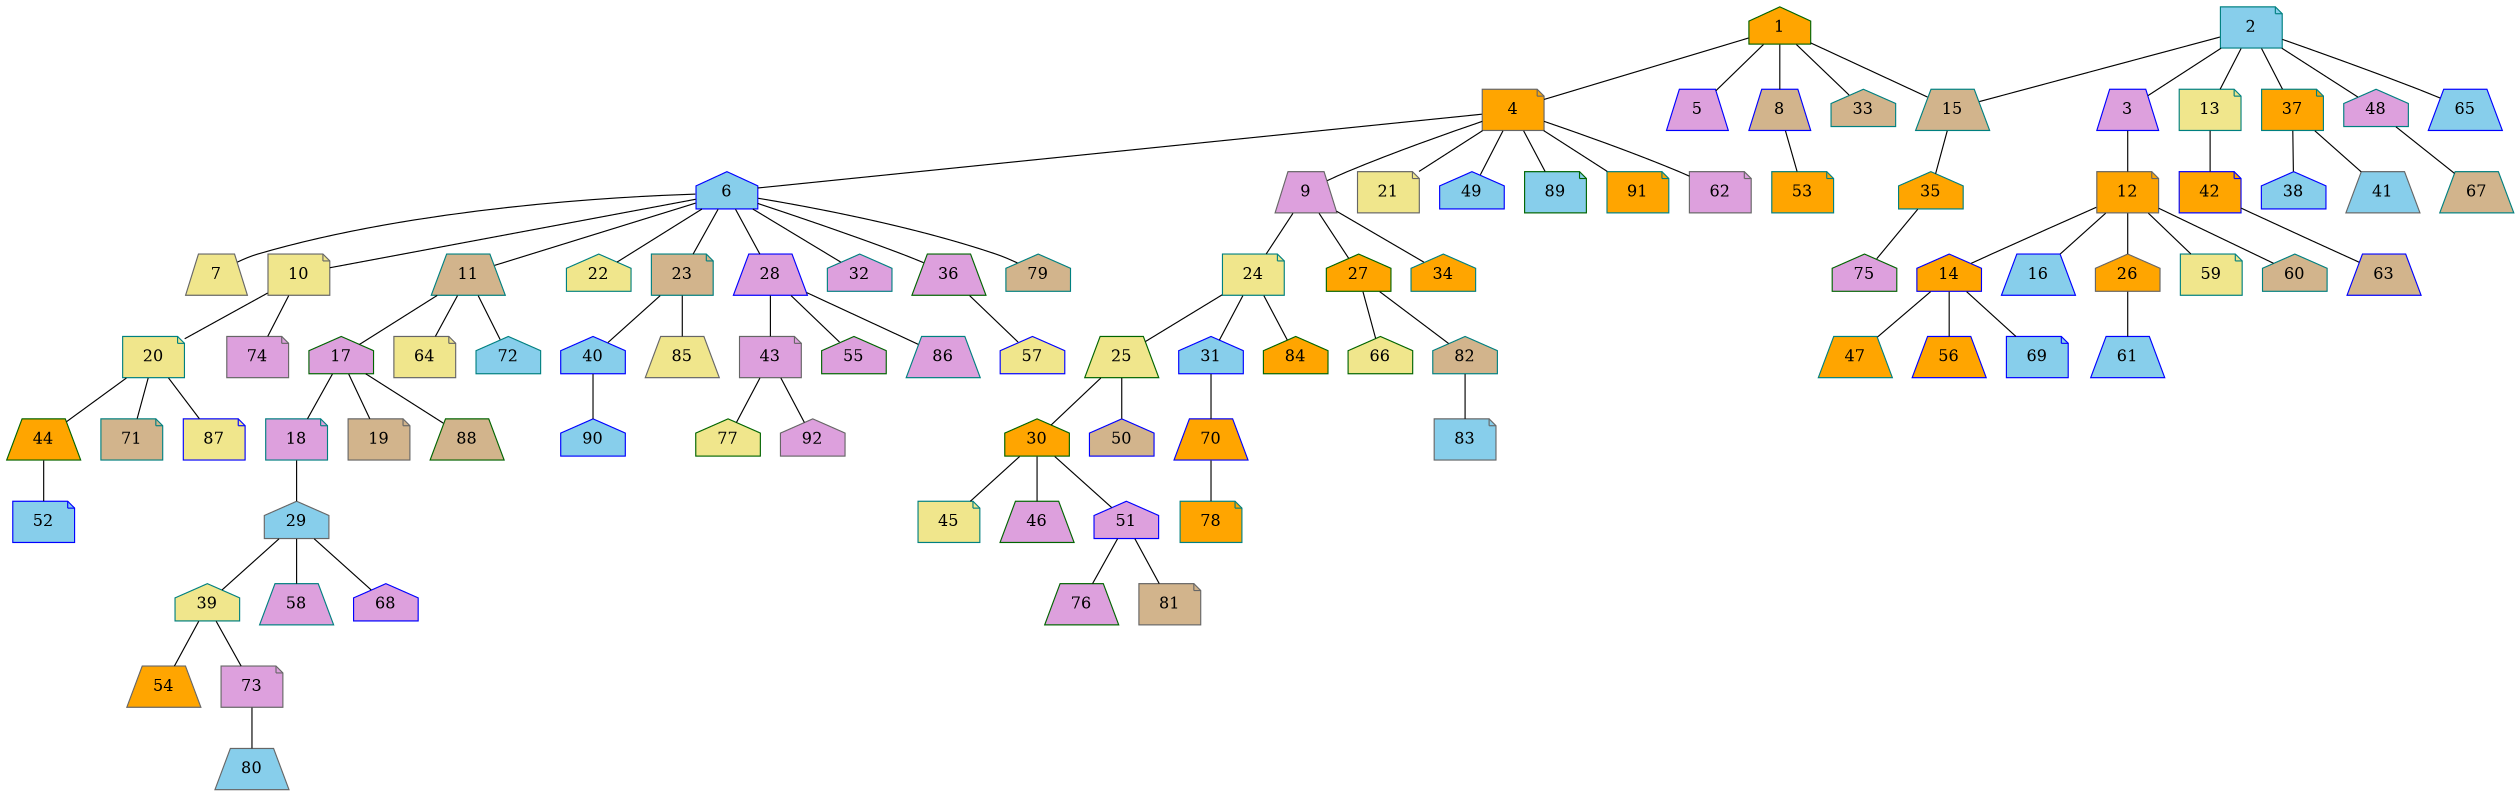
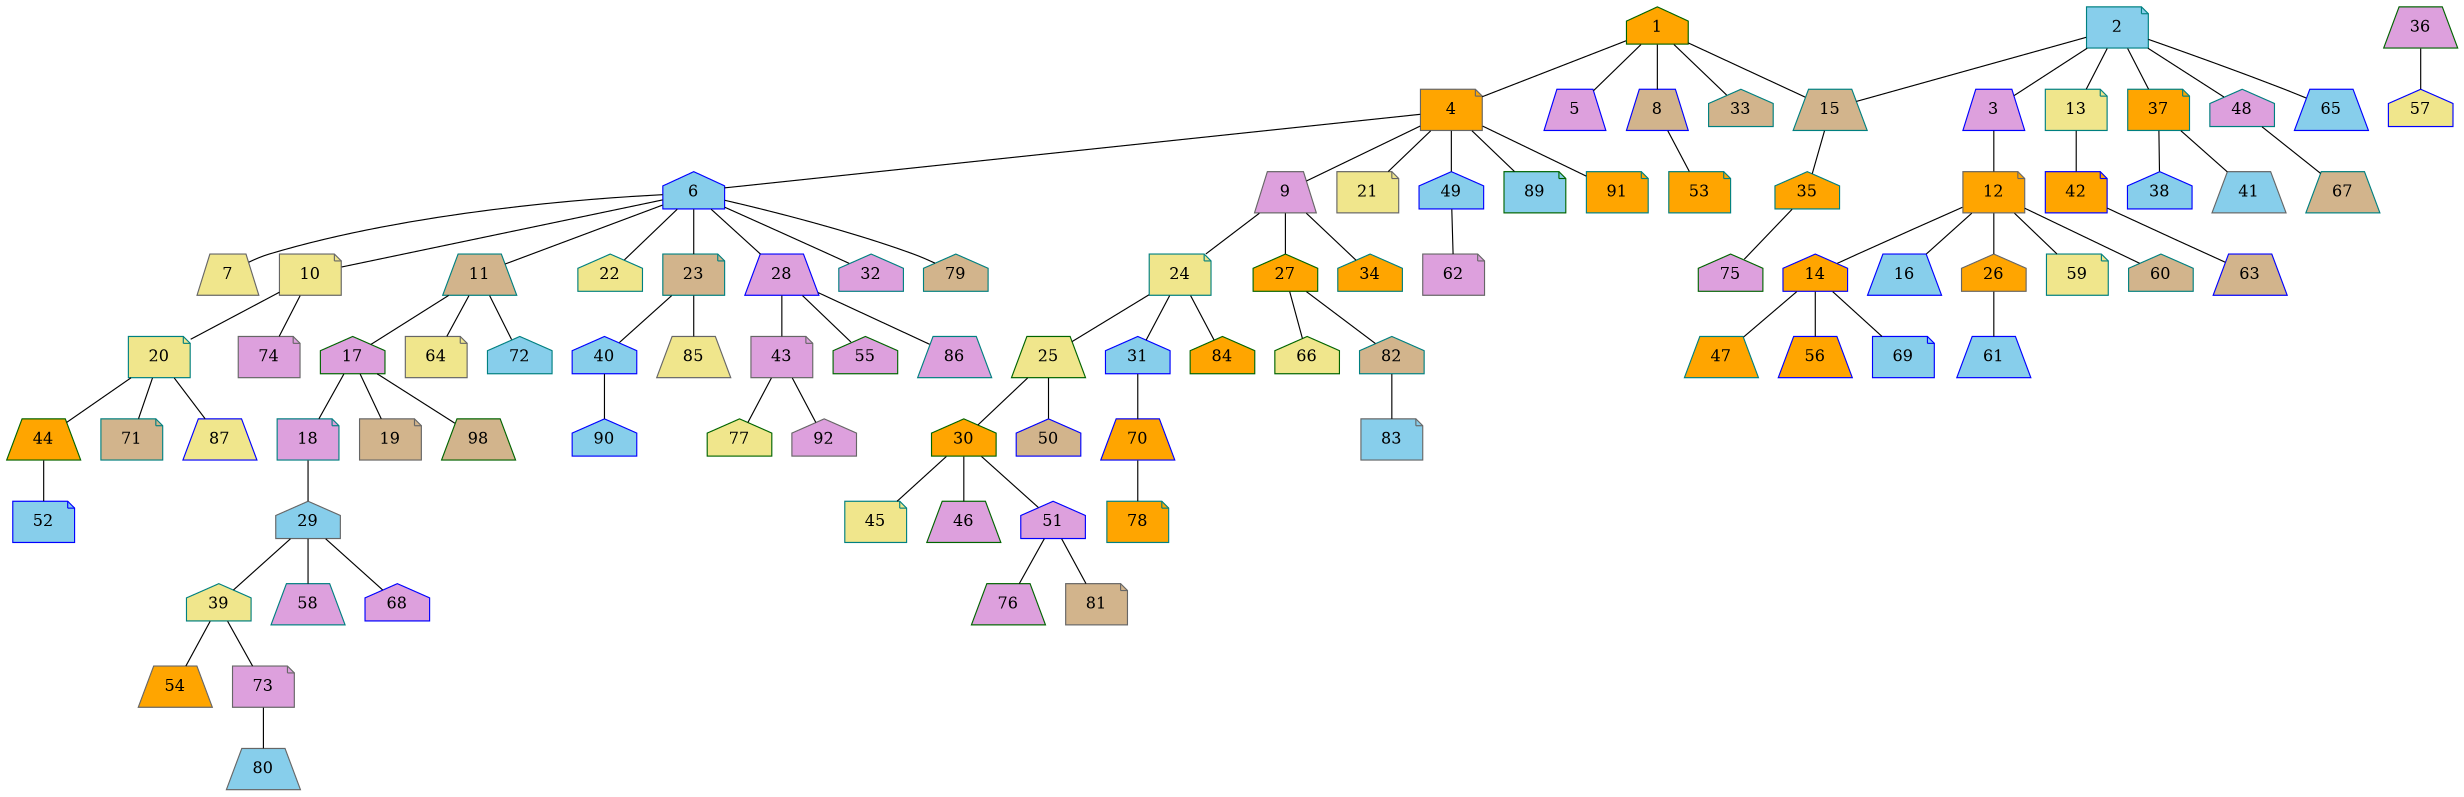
(1617, 147) -> (1452, 232)
(841, 232) -> none
(214, 439) -> (220, 439)
(467, 439) -> (479, 439)
